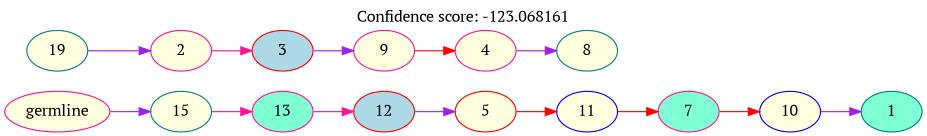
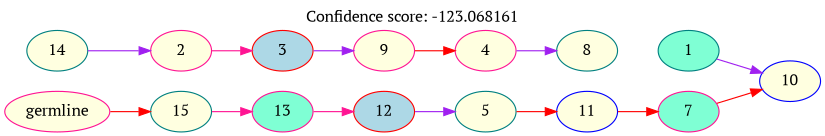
(57, 51) -> (57, 51)
(125, 112) -> (125, 112)
(486, 112) -> (486, 112)
(835, 112) -> (734, 64)
